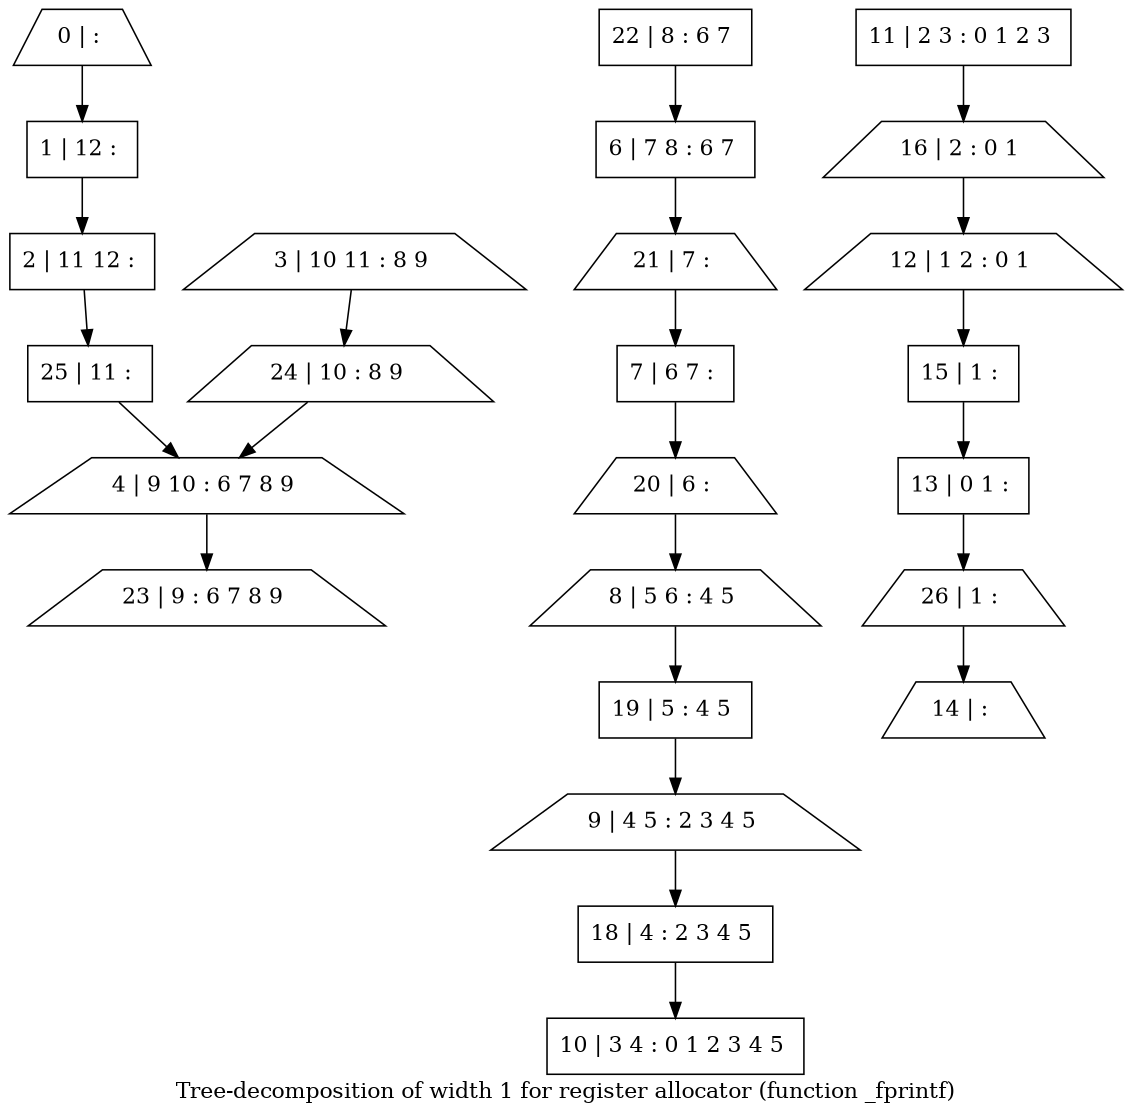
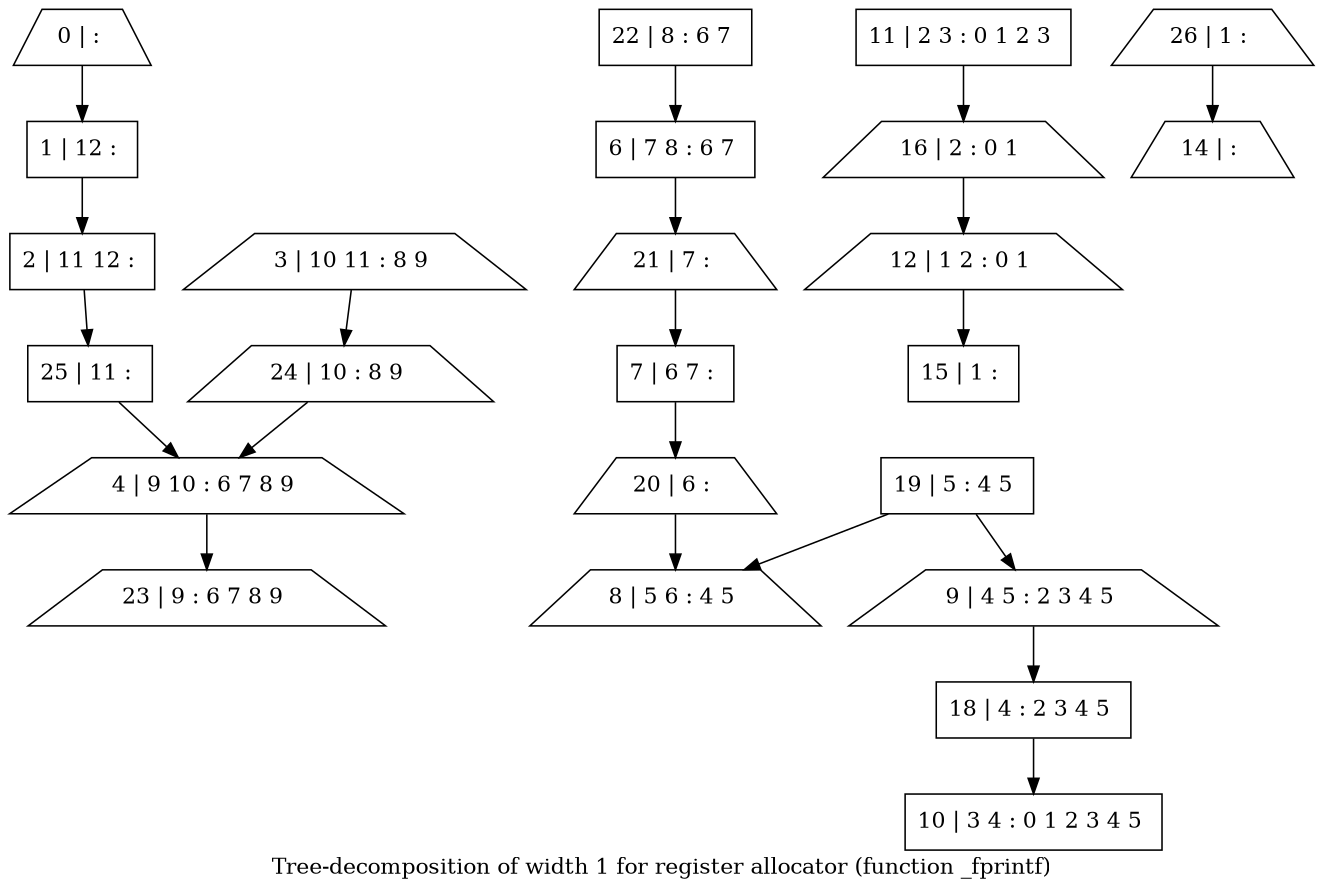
(963, 486) -> none
(675, 646) -> (824, 539)
